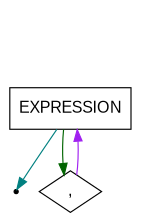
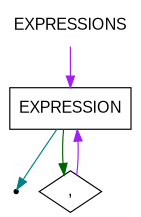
none -> (70, 25)
